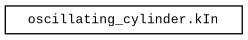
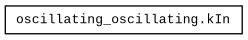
(124, 20) -> (124, 20)
